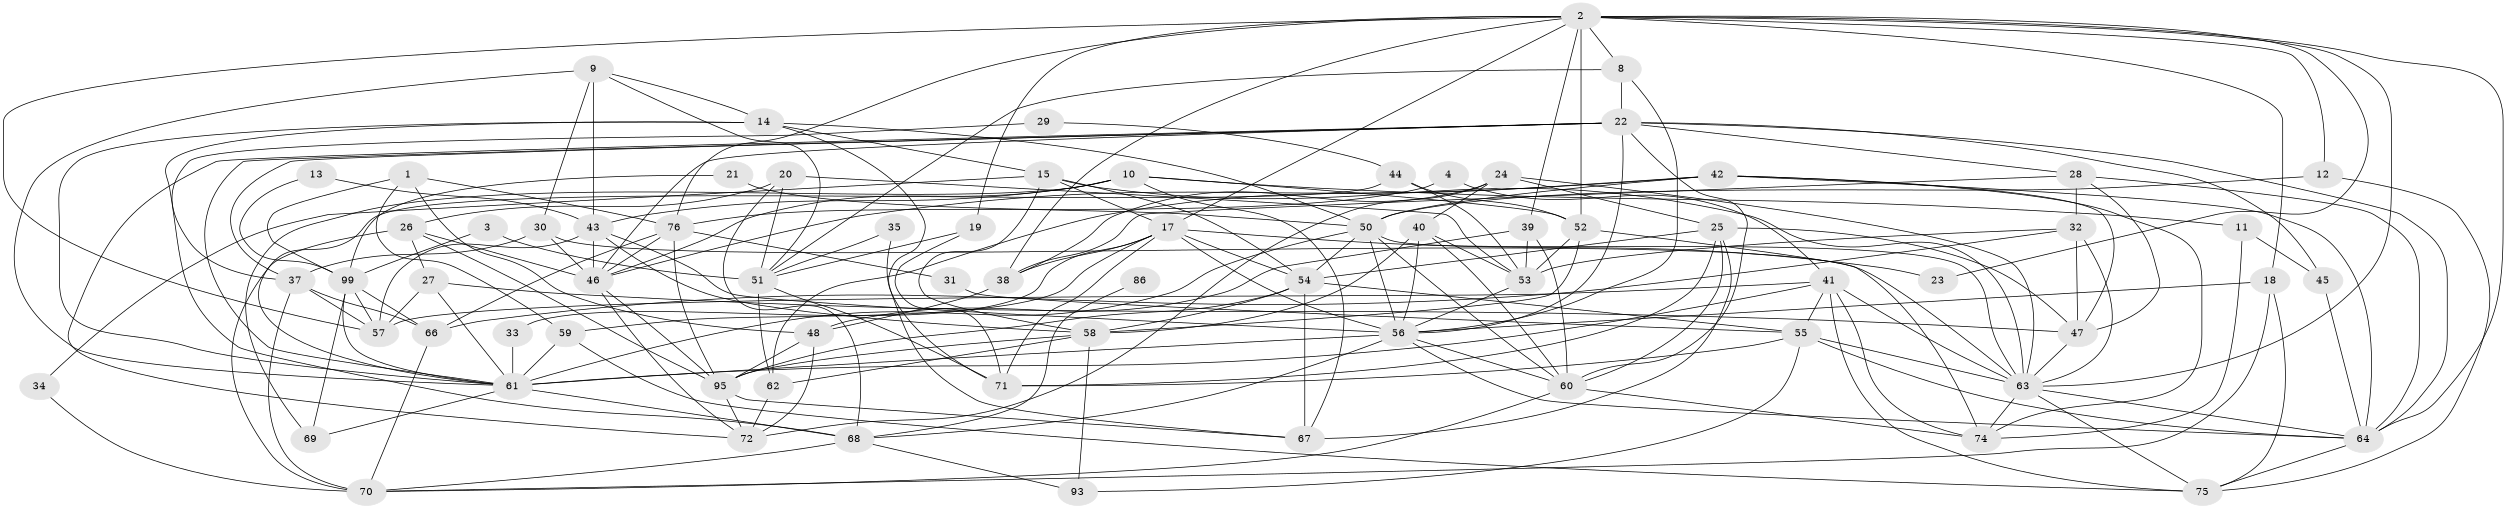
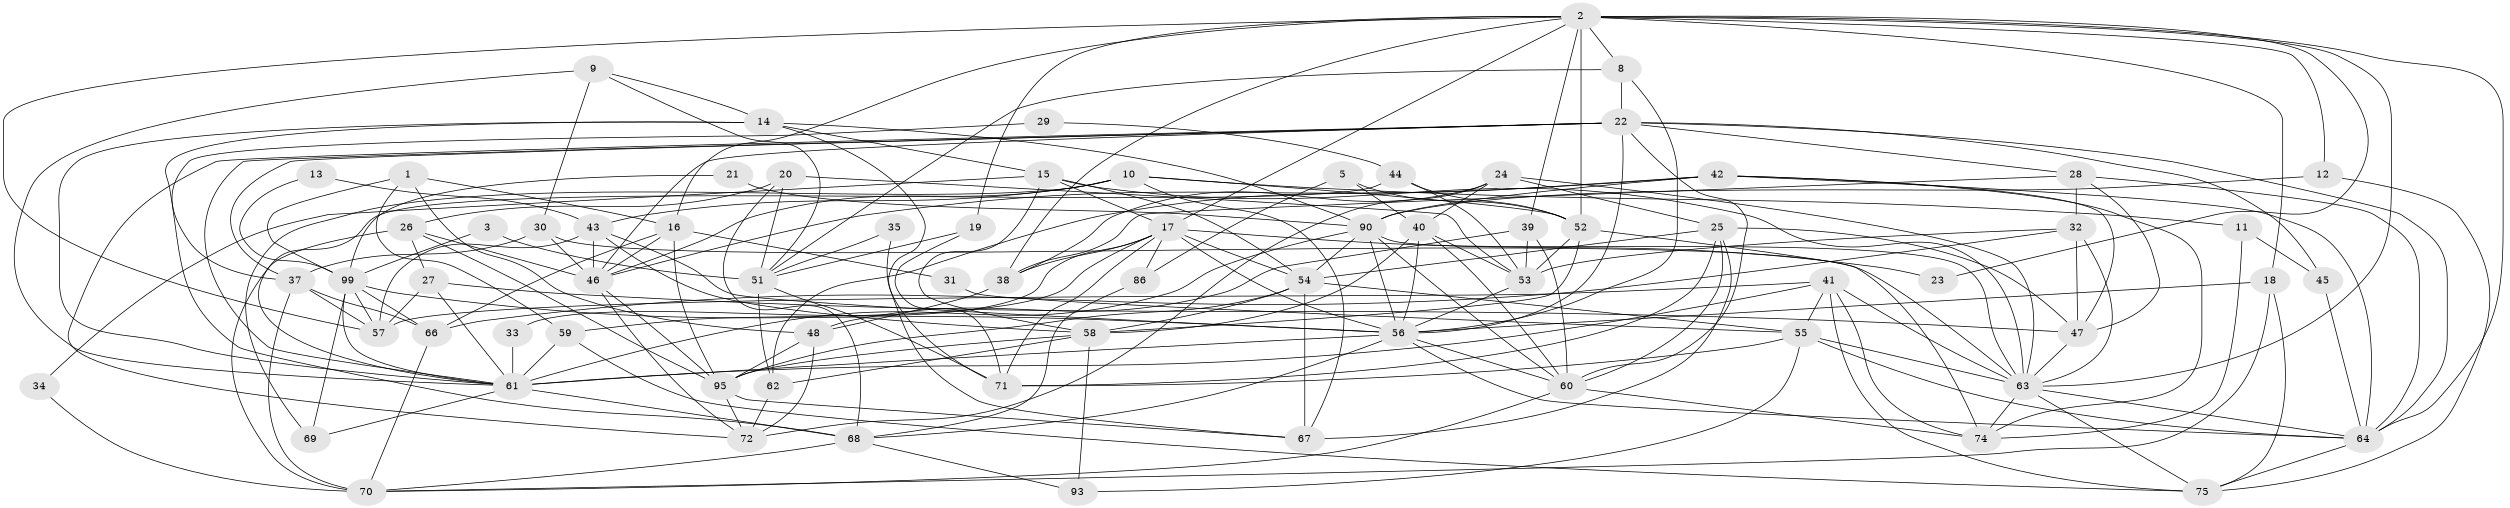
(594, 155) -> none
none -> (1343, 175)
(1449, 175) -> none
(674, 228) -> (674, 228)
(1367, 228) -> (1367, 228)
none -> (1154, 255)
none -> (872, 317)
